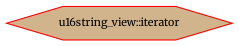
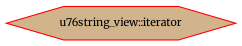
(119, 23) -> (121, 23)
